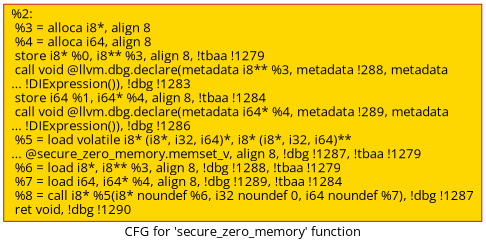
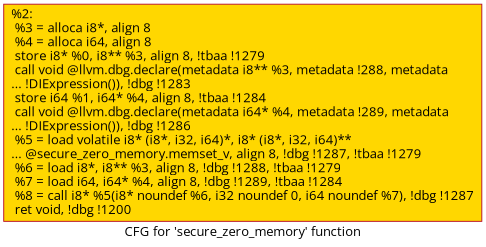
(72, 210) -> (72, 210)
